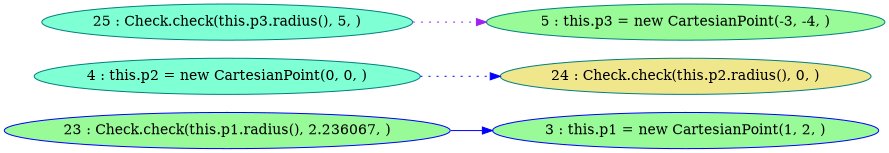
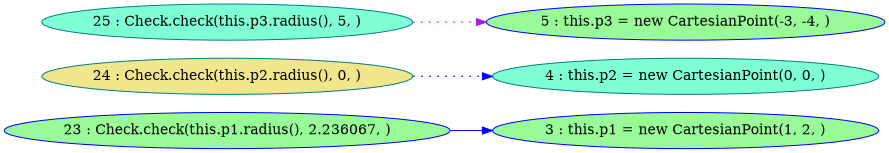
(686, 22) -> (686, 22)
(455, 76) -> (448, 76)
